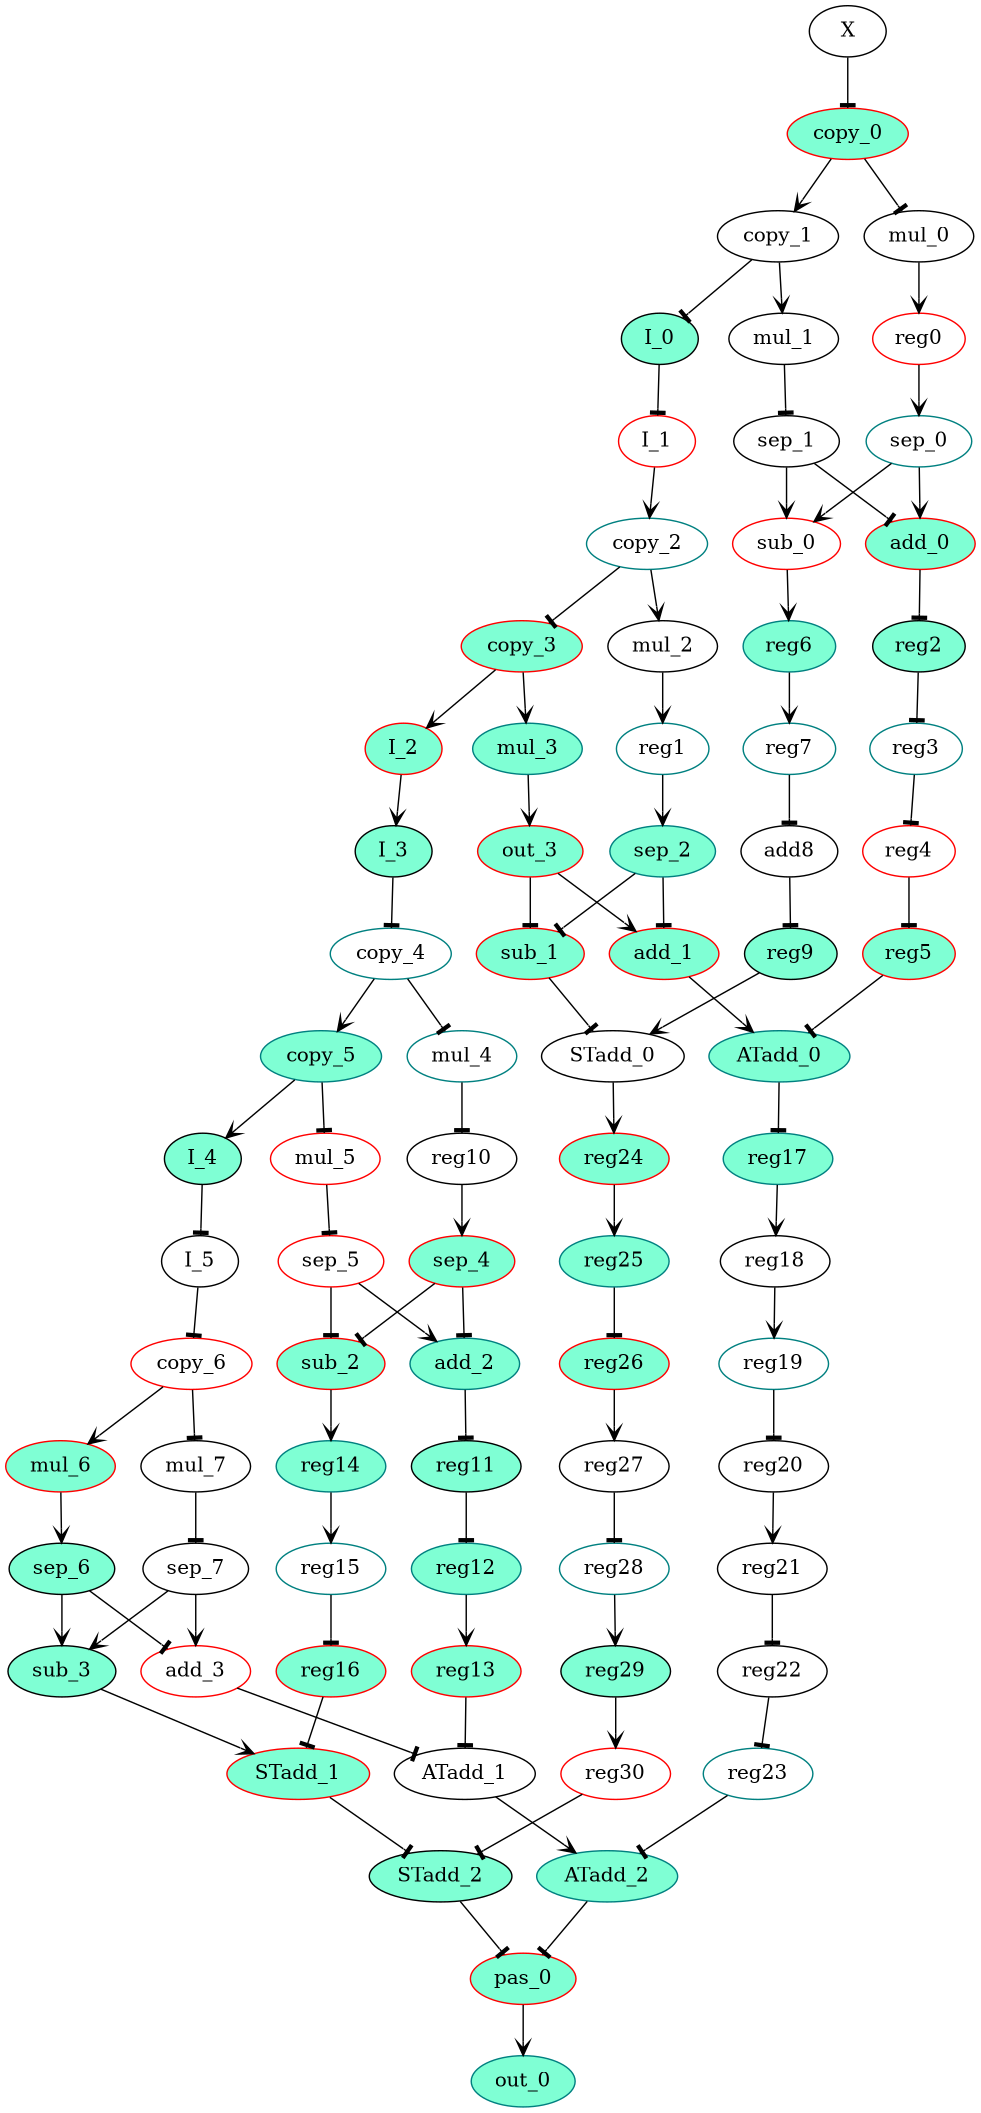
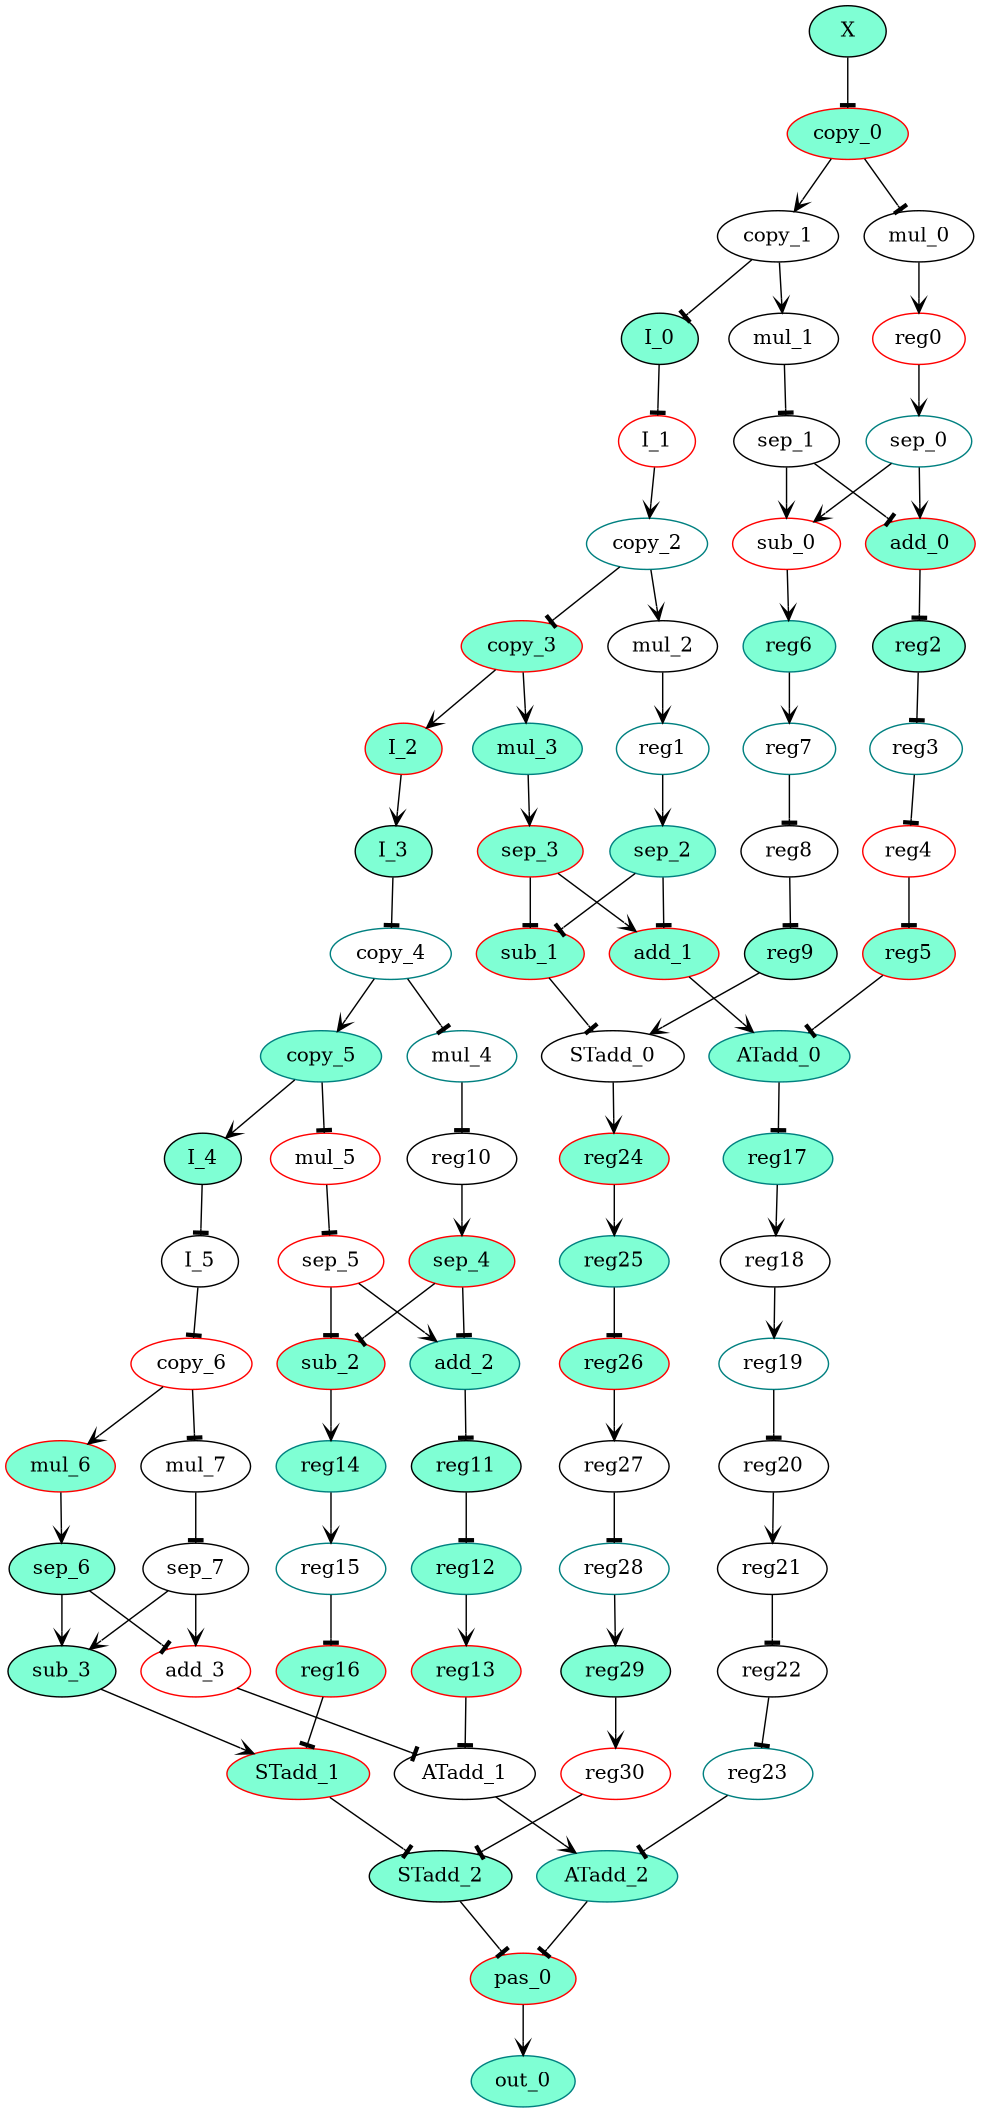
(848, 31) -> (848, 31)
(530, 851) -> (530, 851)
(789, 851) -> (789, 851)
